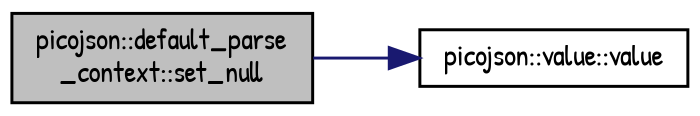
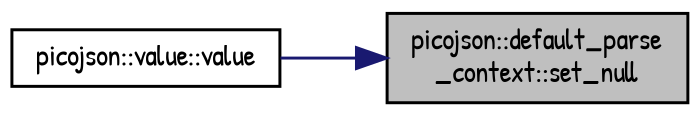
(351, 58) -> (318, 58)
